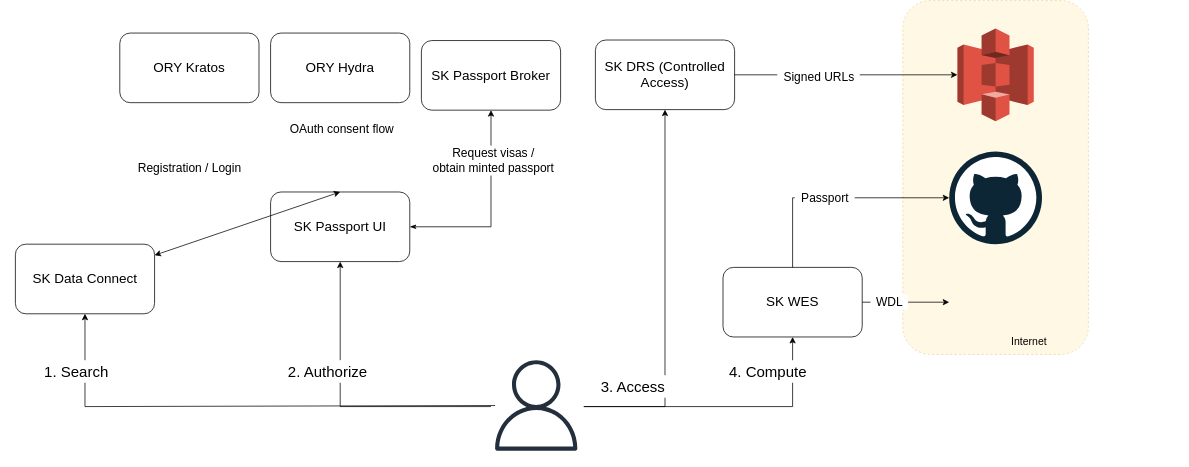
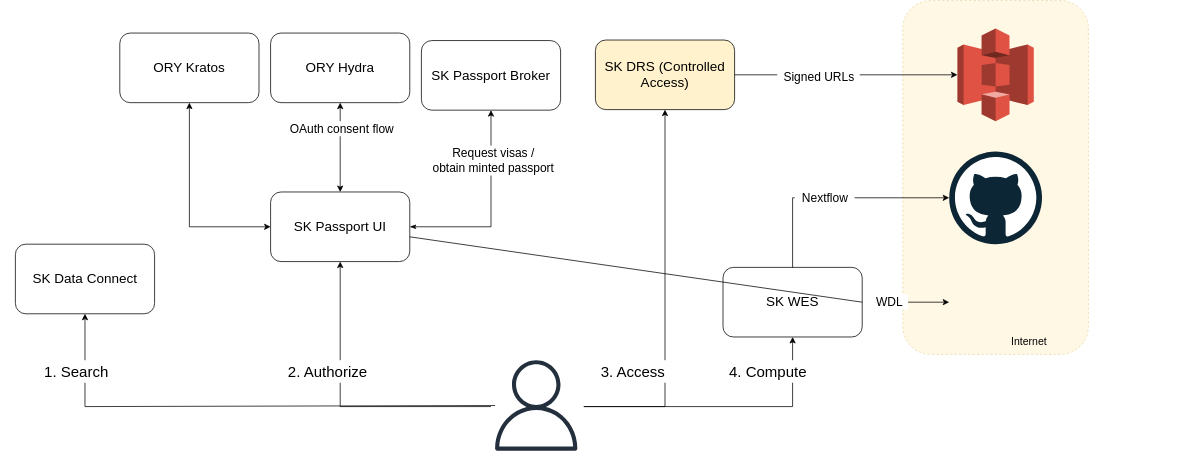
(665, 75) -> (665, 75)
(189, 168) -> none
none -> (189, 187)
(825, 198) -> (825, 198)
(290, 209) -> (340, 162)
(866, 302) -> (636, 269)
(633, 386) -> (633, 371)
